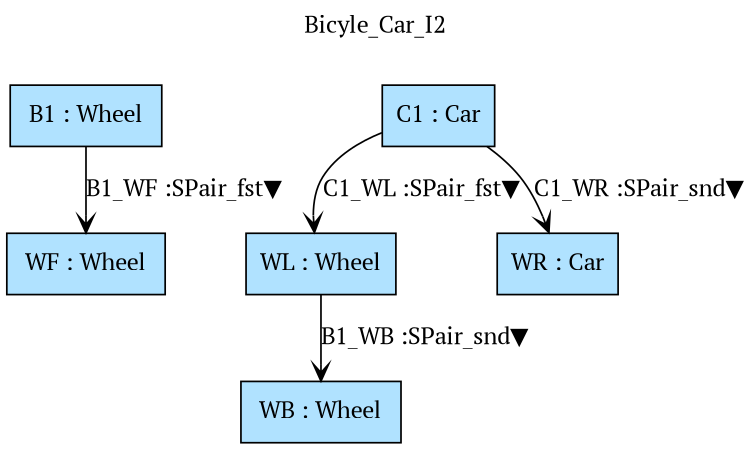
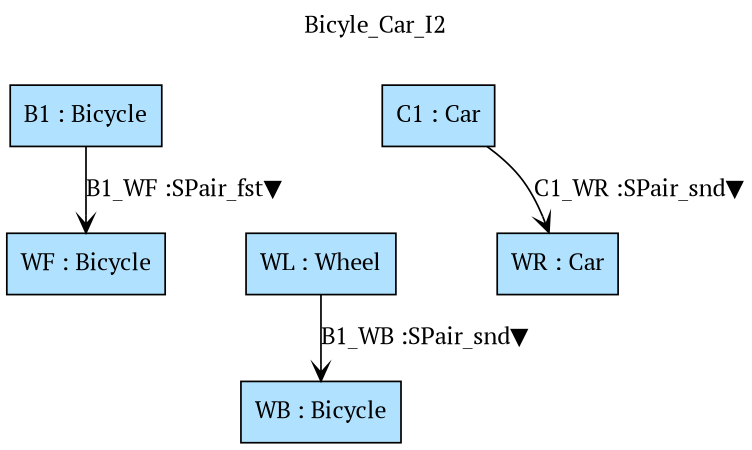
(86, 116) -> (86, 116)
(334, 163) -> none
(86, 264) -> (86, 264)
(321, 412) -> (321, 412)
